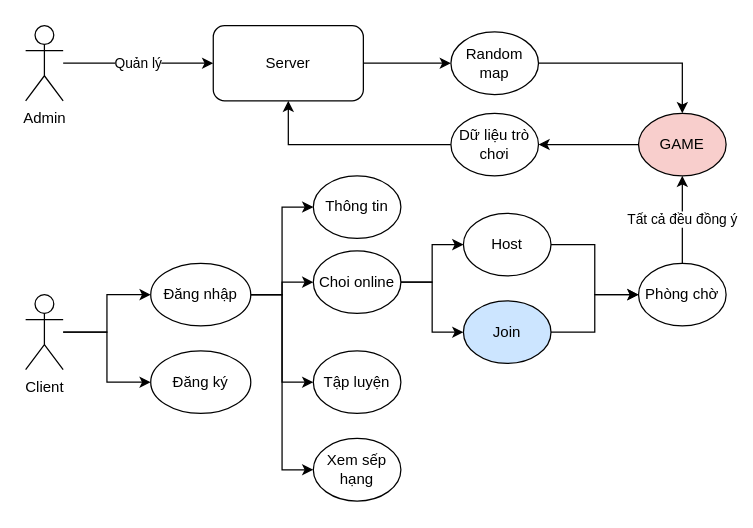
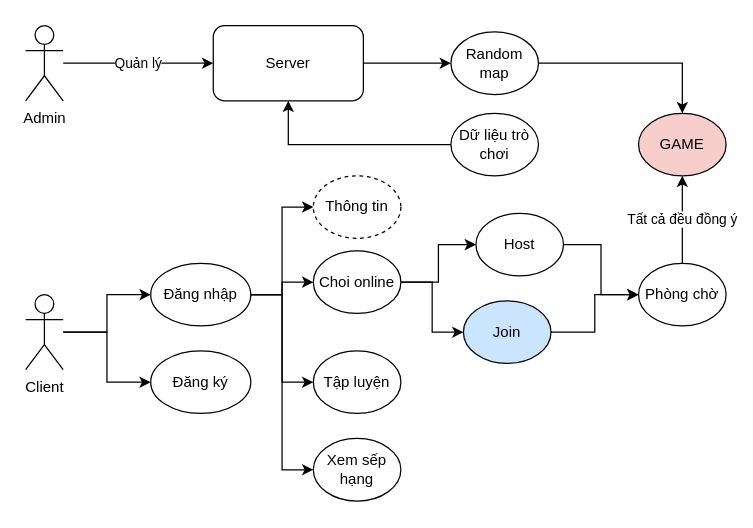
(592, 144) -> none
(357, 207) -> (357, 207)
(507, 244) -> (519, 244)
